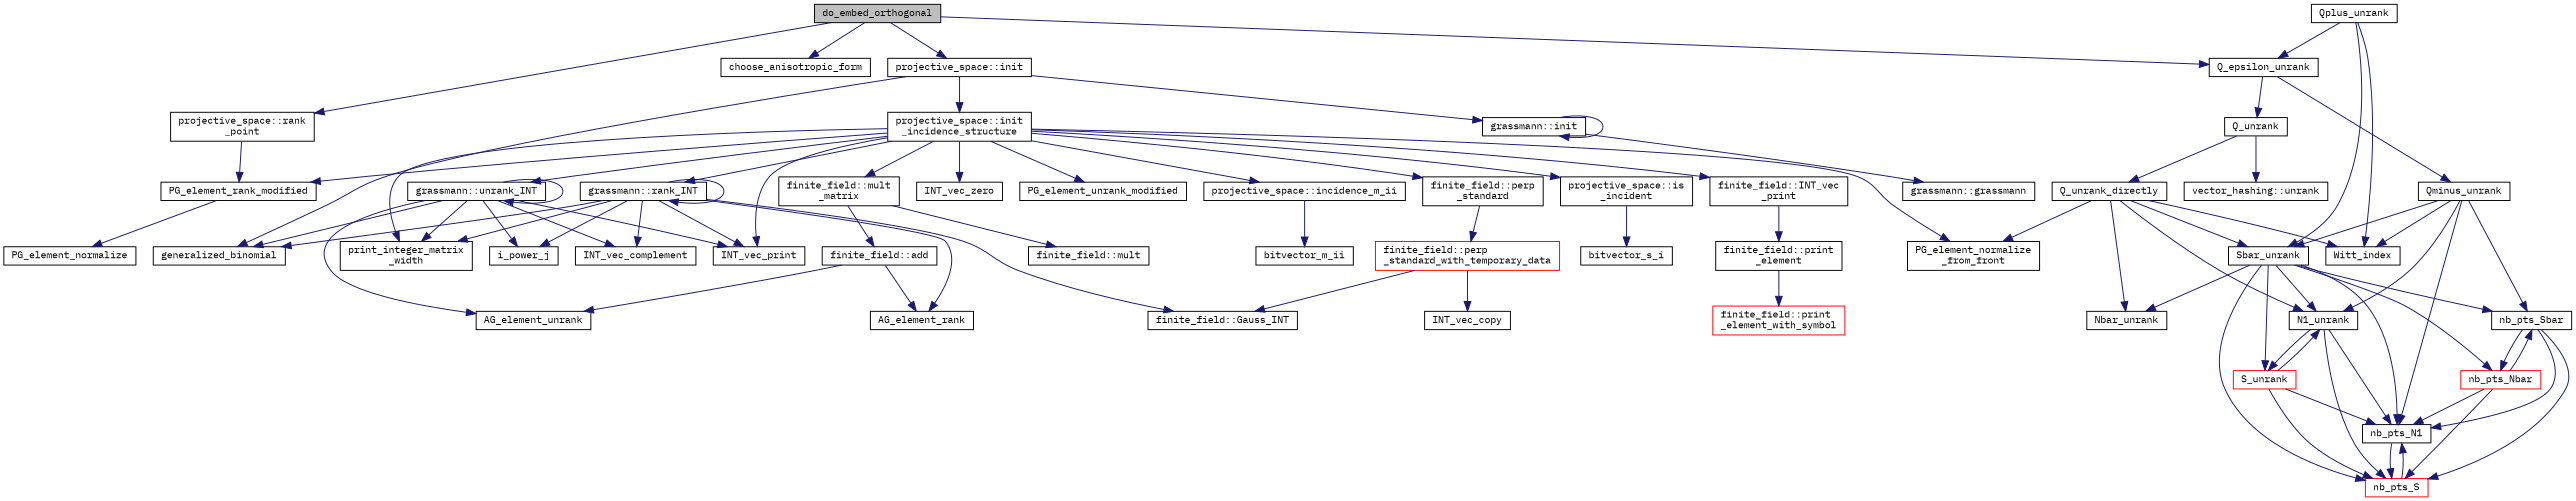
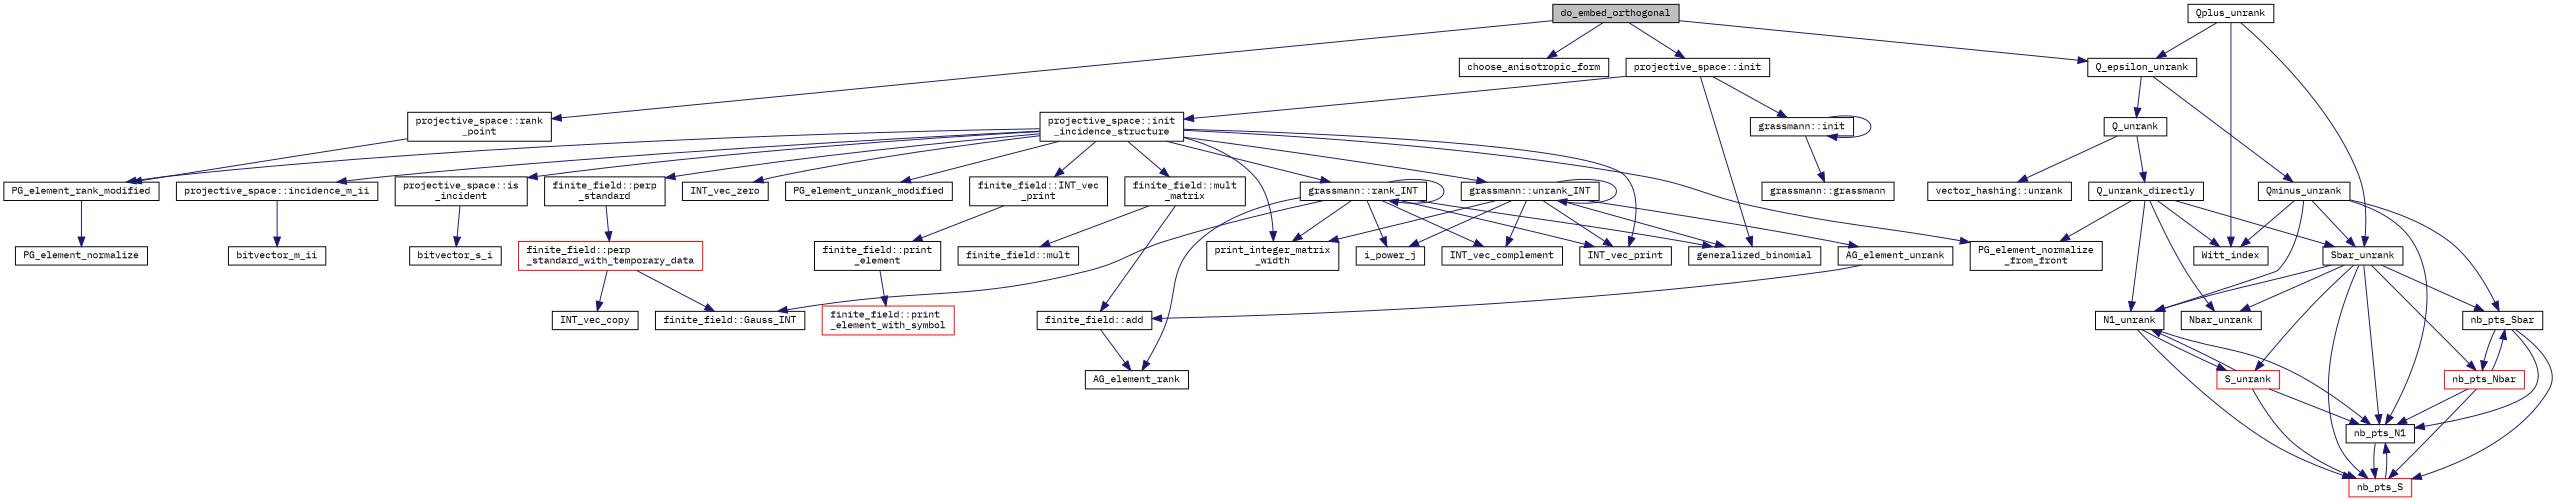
(718, 288) -> (1512, 302)
